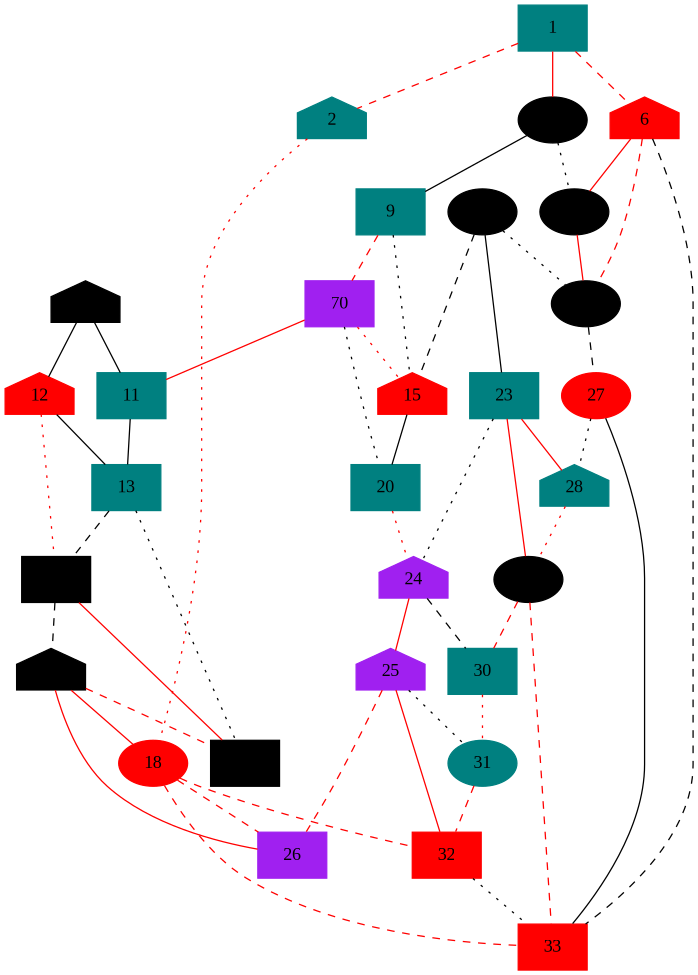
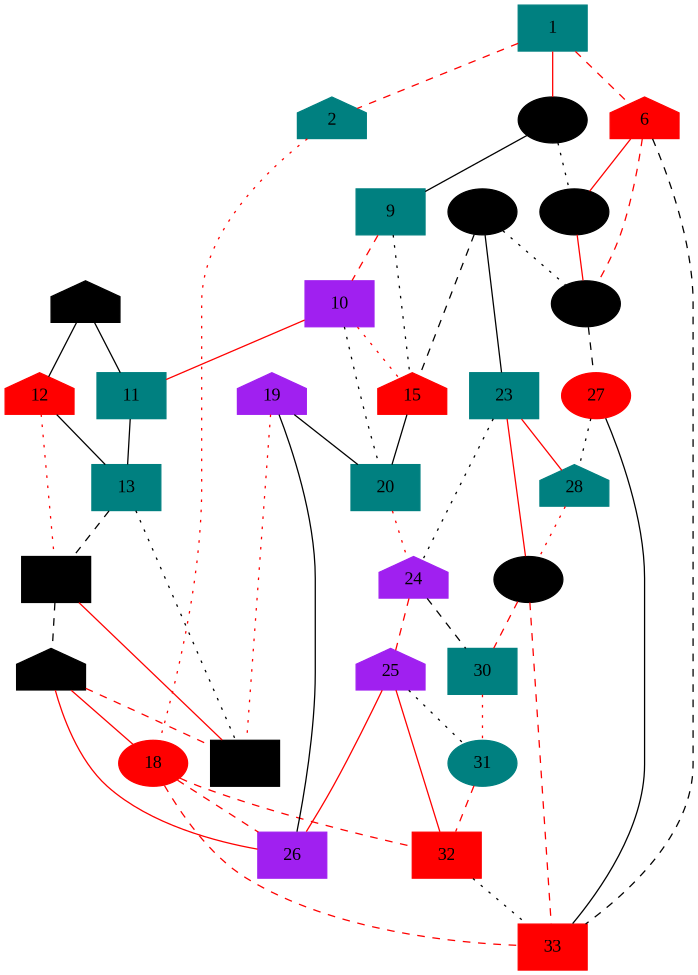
(340, 304) -> (340, 304)
none -> (272, 396)
(402, 625) -> (402, 625)
(346, 762) -> (346, 762)
